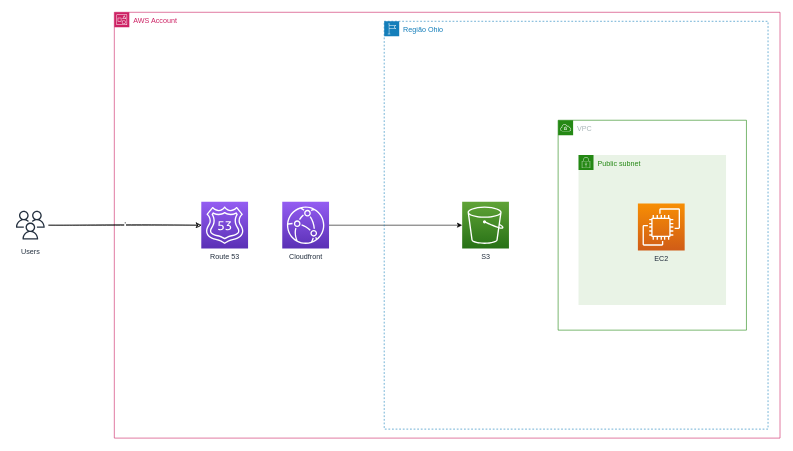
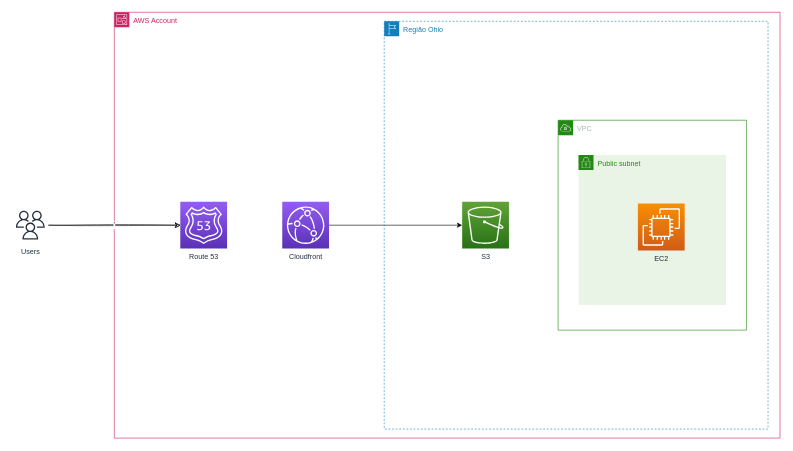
(225, 225) -> (204, 225)
